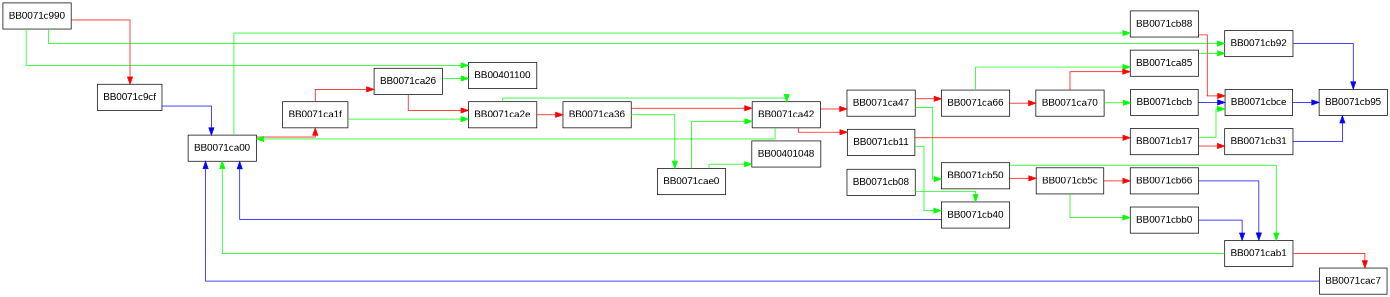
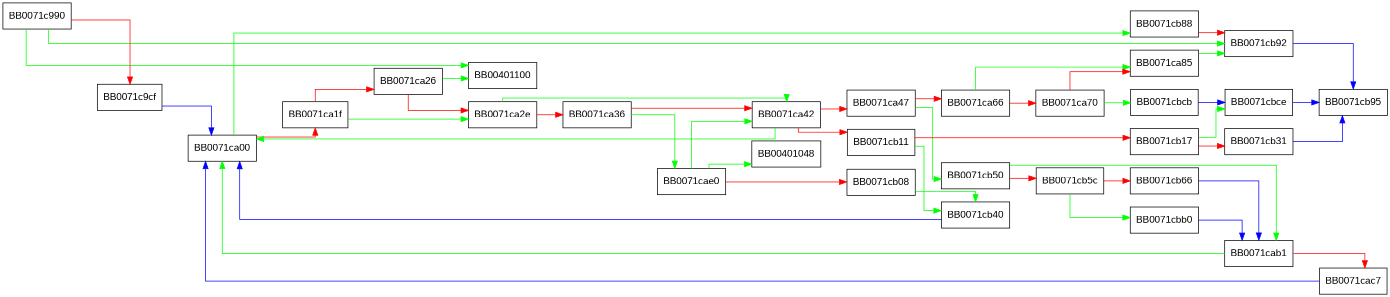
(1207, 66) -> (1208, 33)
none -> (783, 182)
